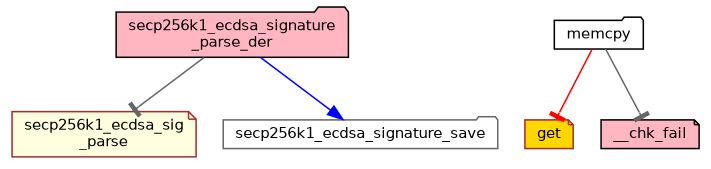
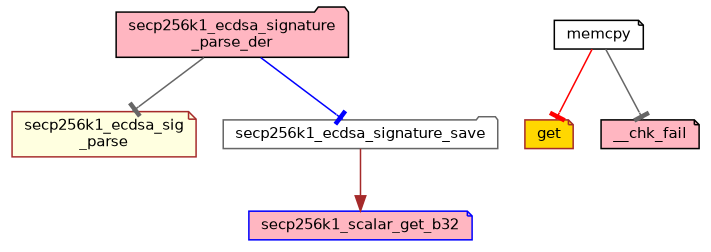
(599, 35) -> (599, 35)
(296, 84) -> (299, 86)
none -> (360, 225)
